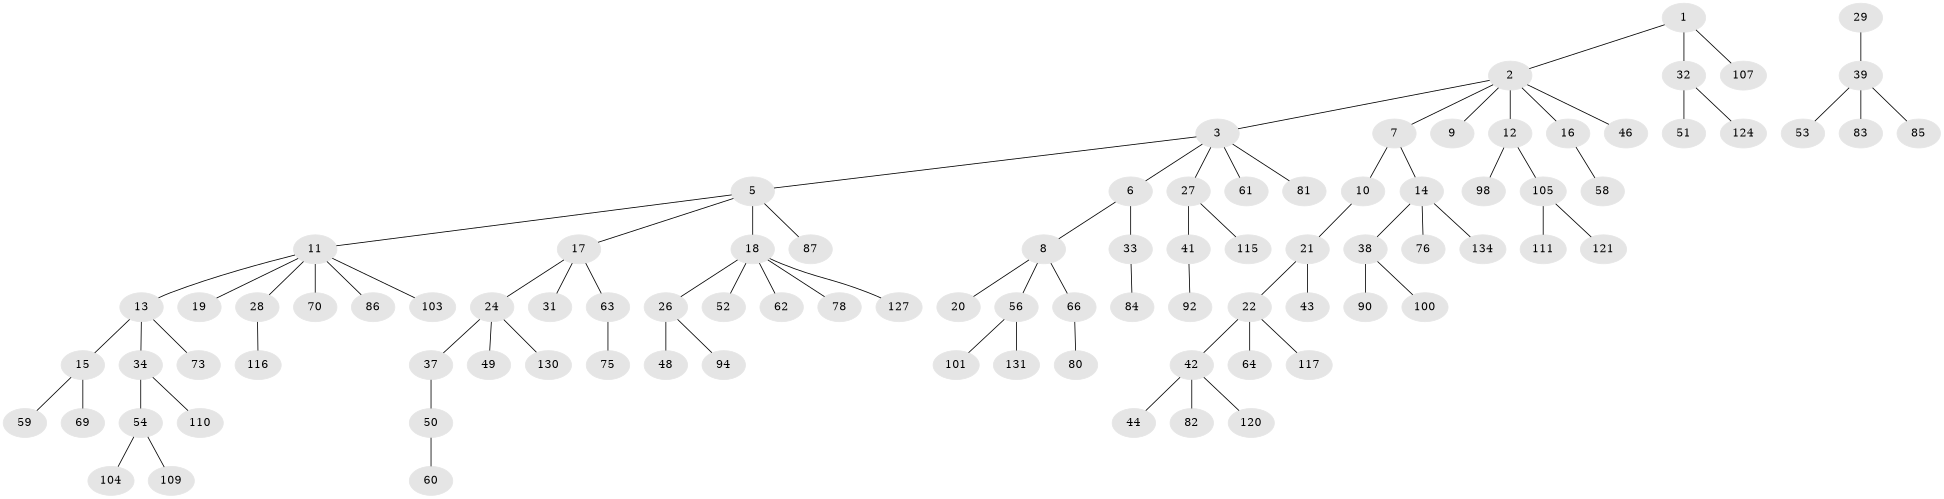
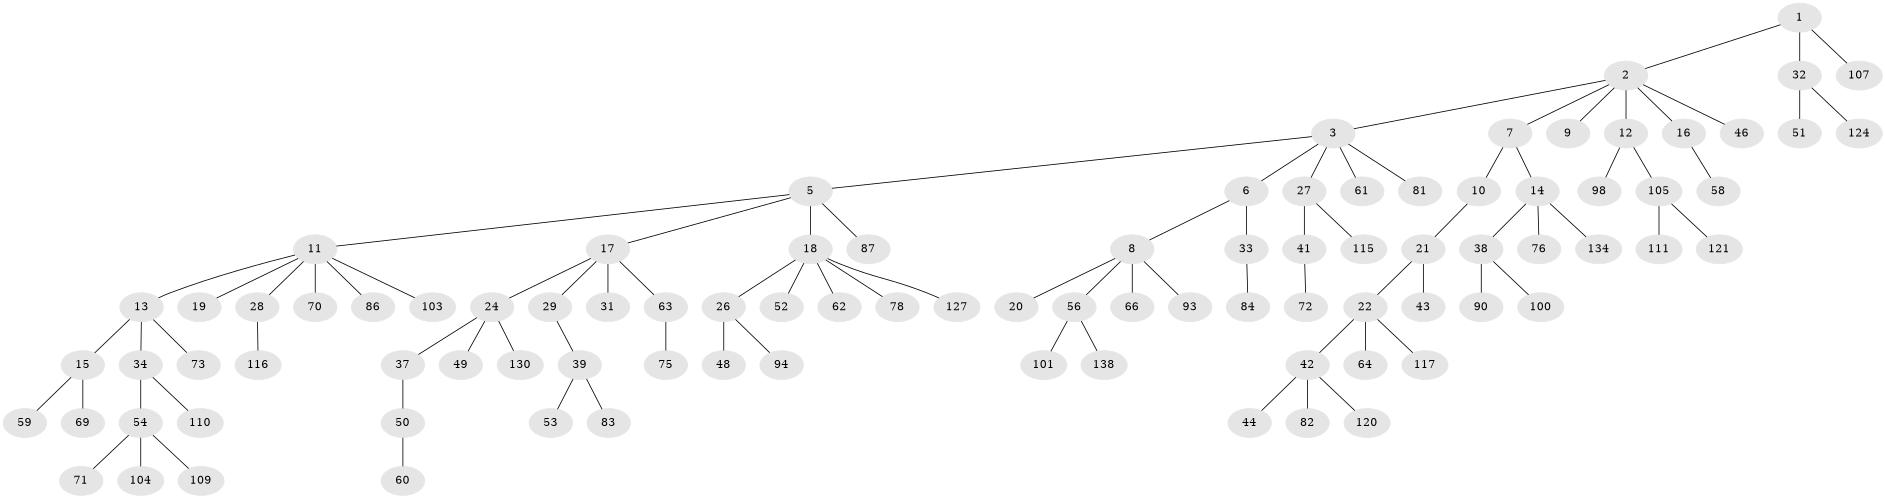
(1919, 133) -> none
none -> (579, 278)
(1190, 307) -> (1306, 307)
none -> (1190, 307)
(1016, 365) -> (1104, 365)
(1076, 365) -> none
none -> (81, 481)
